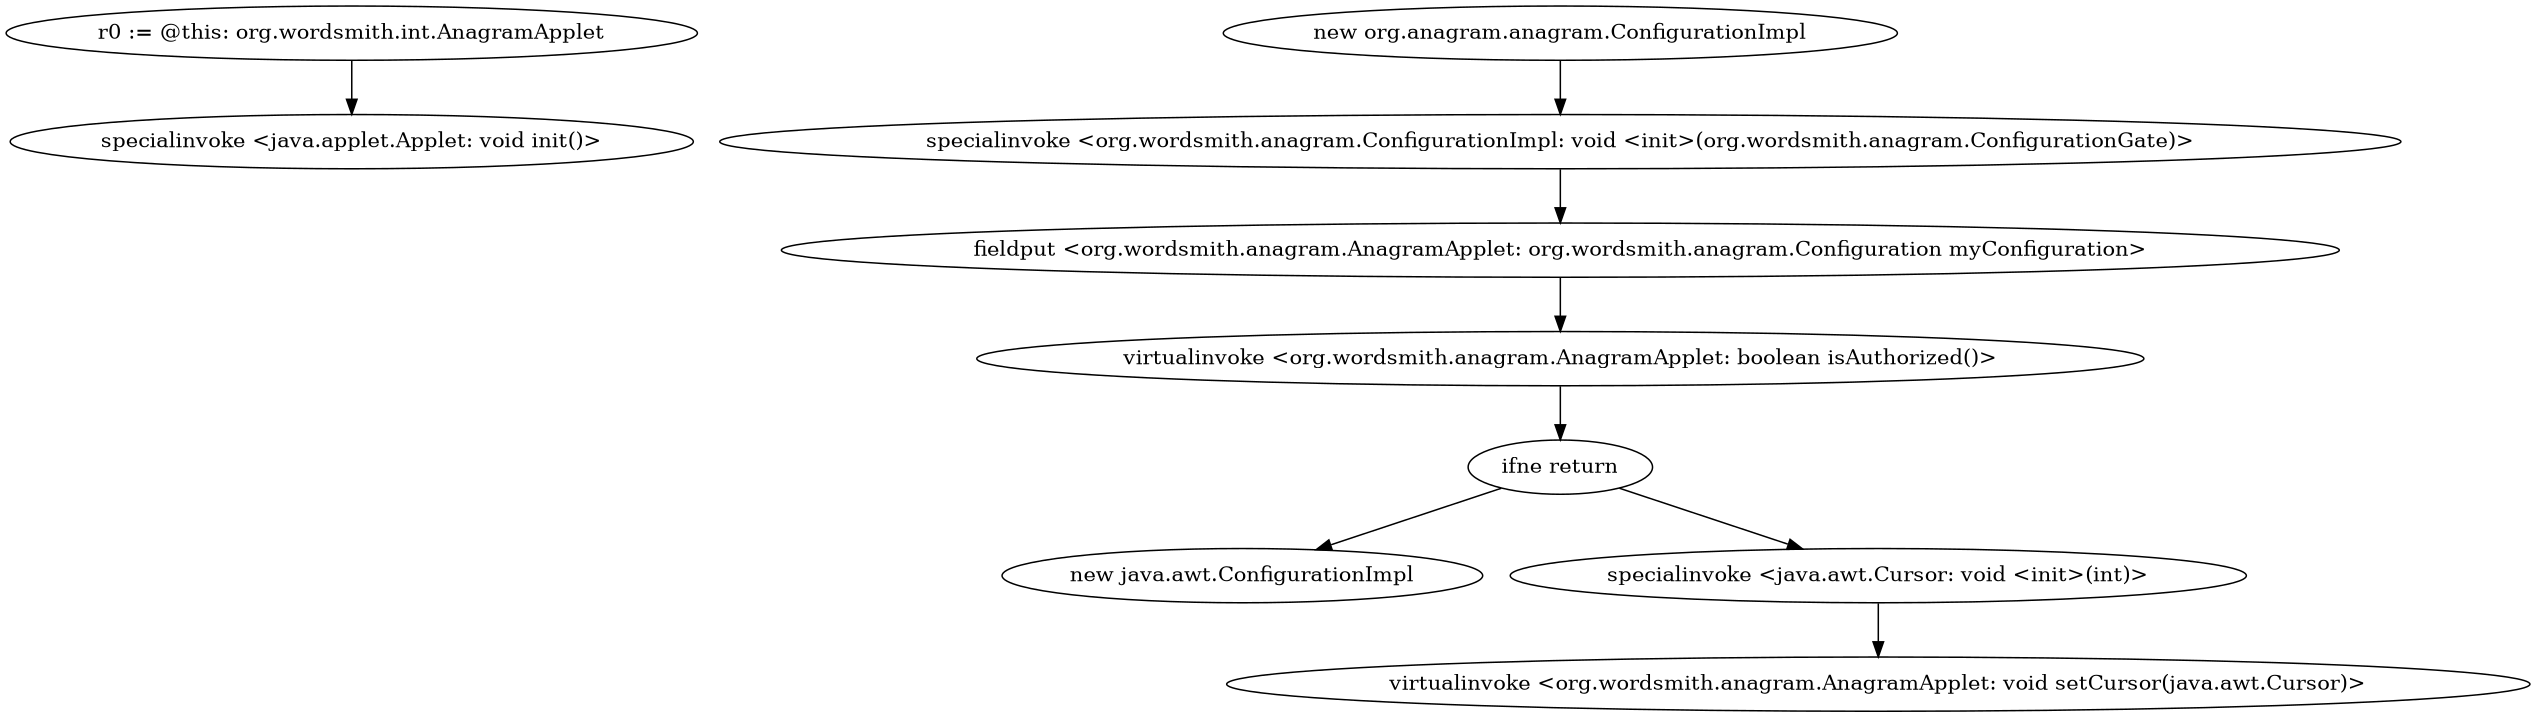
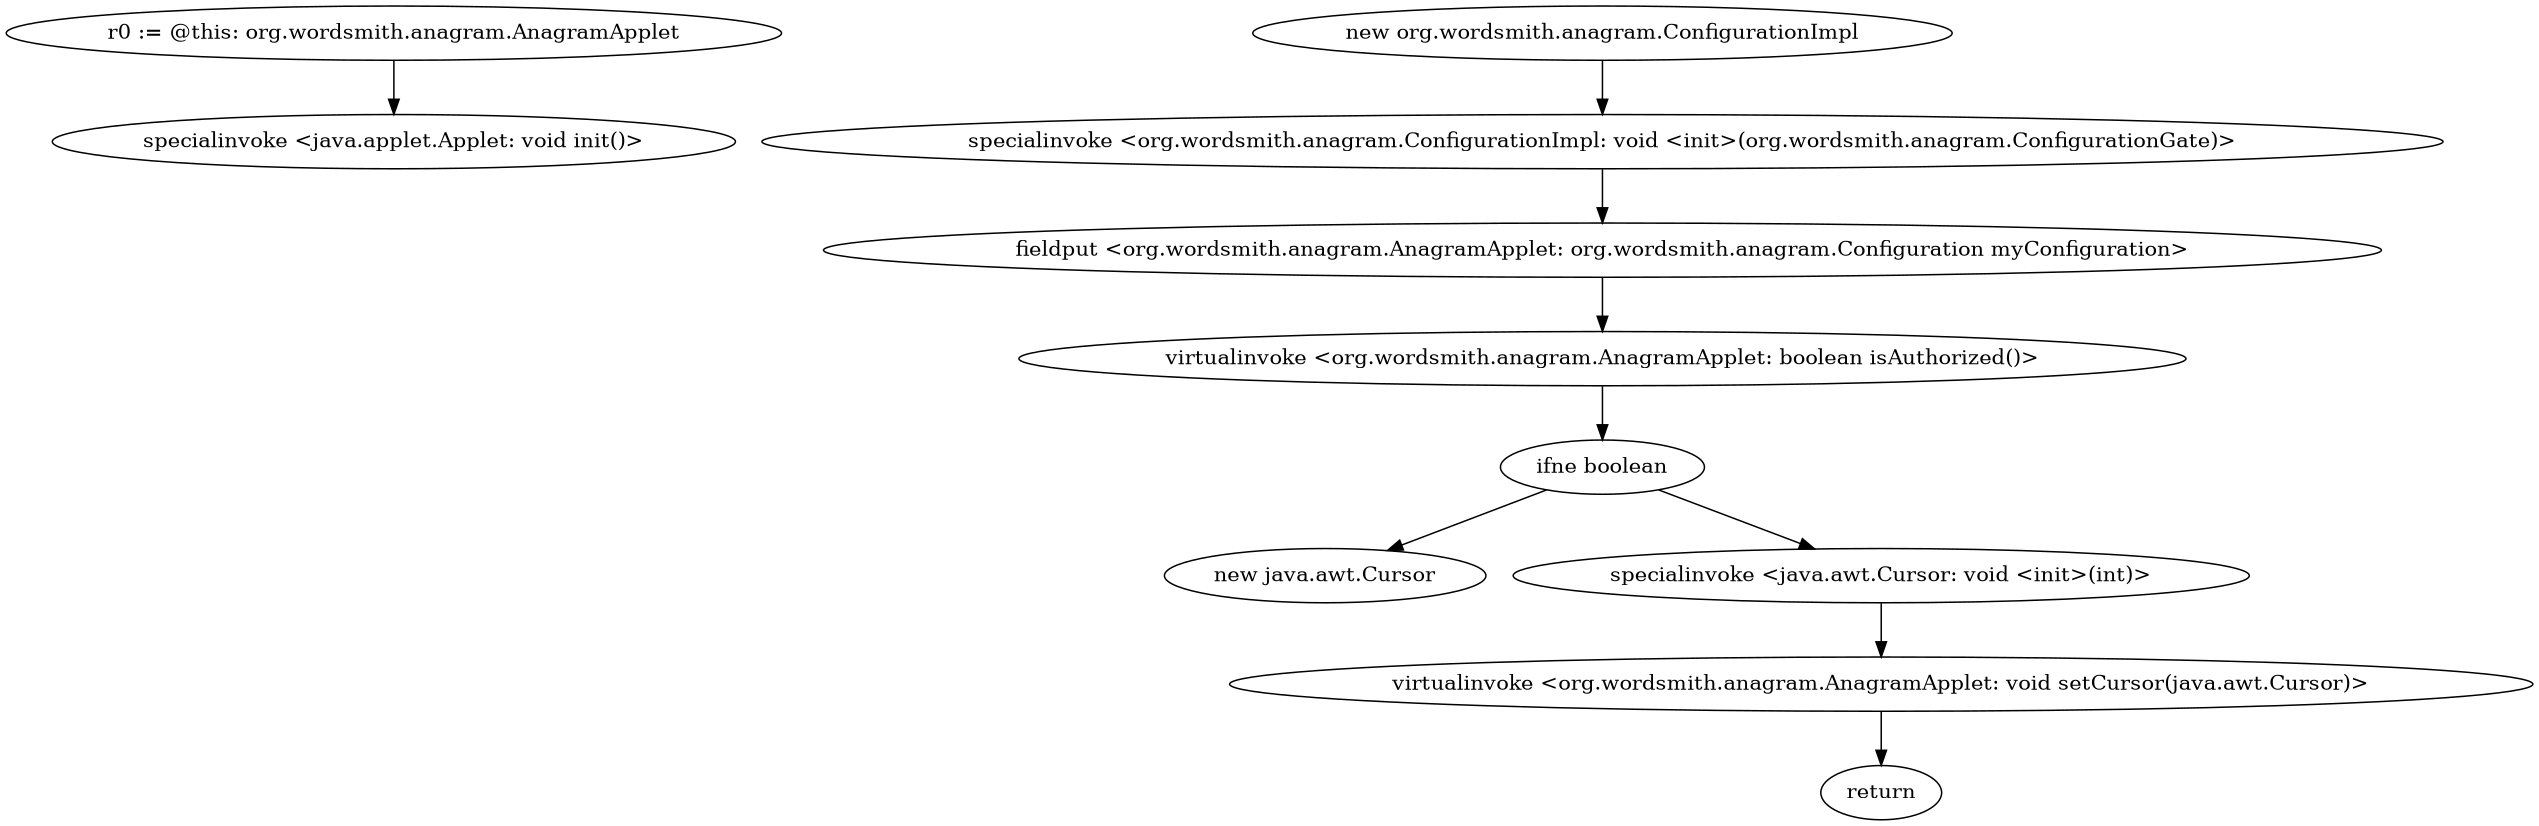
(352, 33) -> (394, 33)
(1560, 33) -> (1602, 33)
(1560, 467) -> (1602, 467)
(1242, 576) -> (1325, 576)
none -> (1881, 793)
